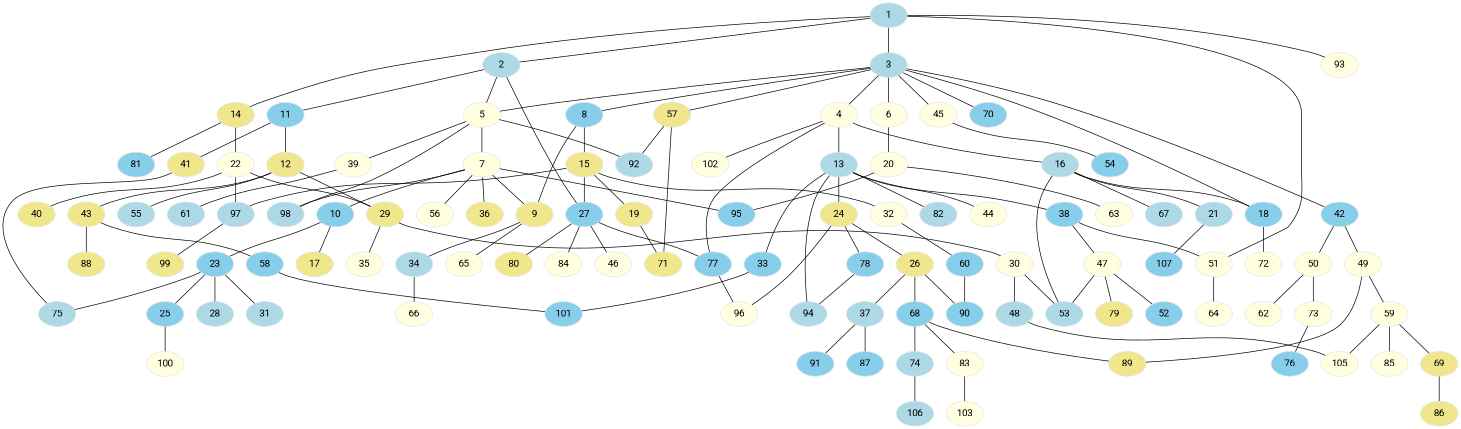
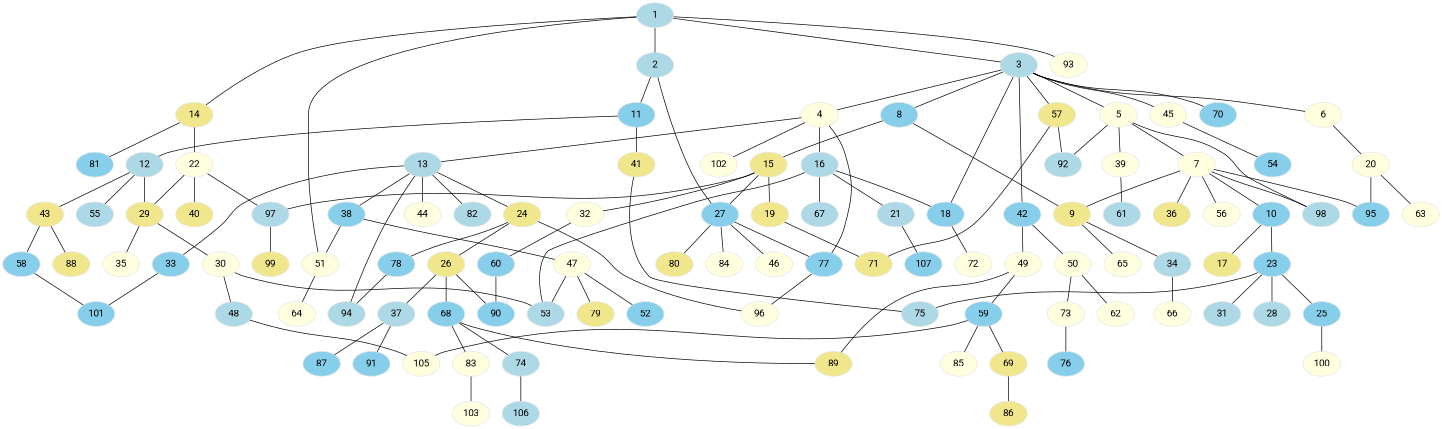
(492, 90) -> none
(285, 165) -> (145, 165)
(1389, 314) -> (984, 314)
